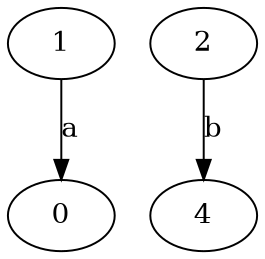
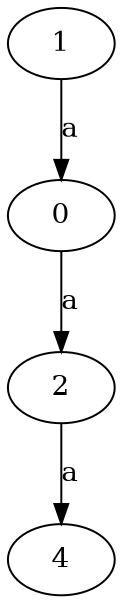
(214, 130) -> (70, 474)
none -> (61, 292)
